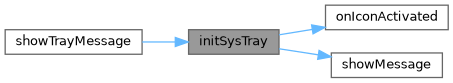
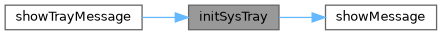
(387, 17) -> none
